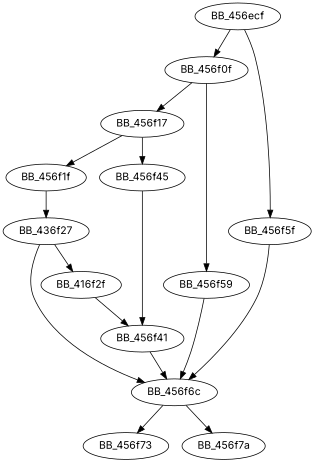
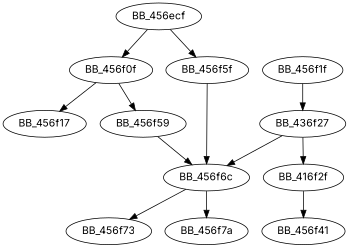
(98, 149) -> none
(142, 178) -> none
(156, 362) -> none
